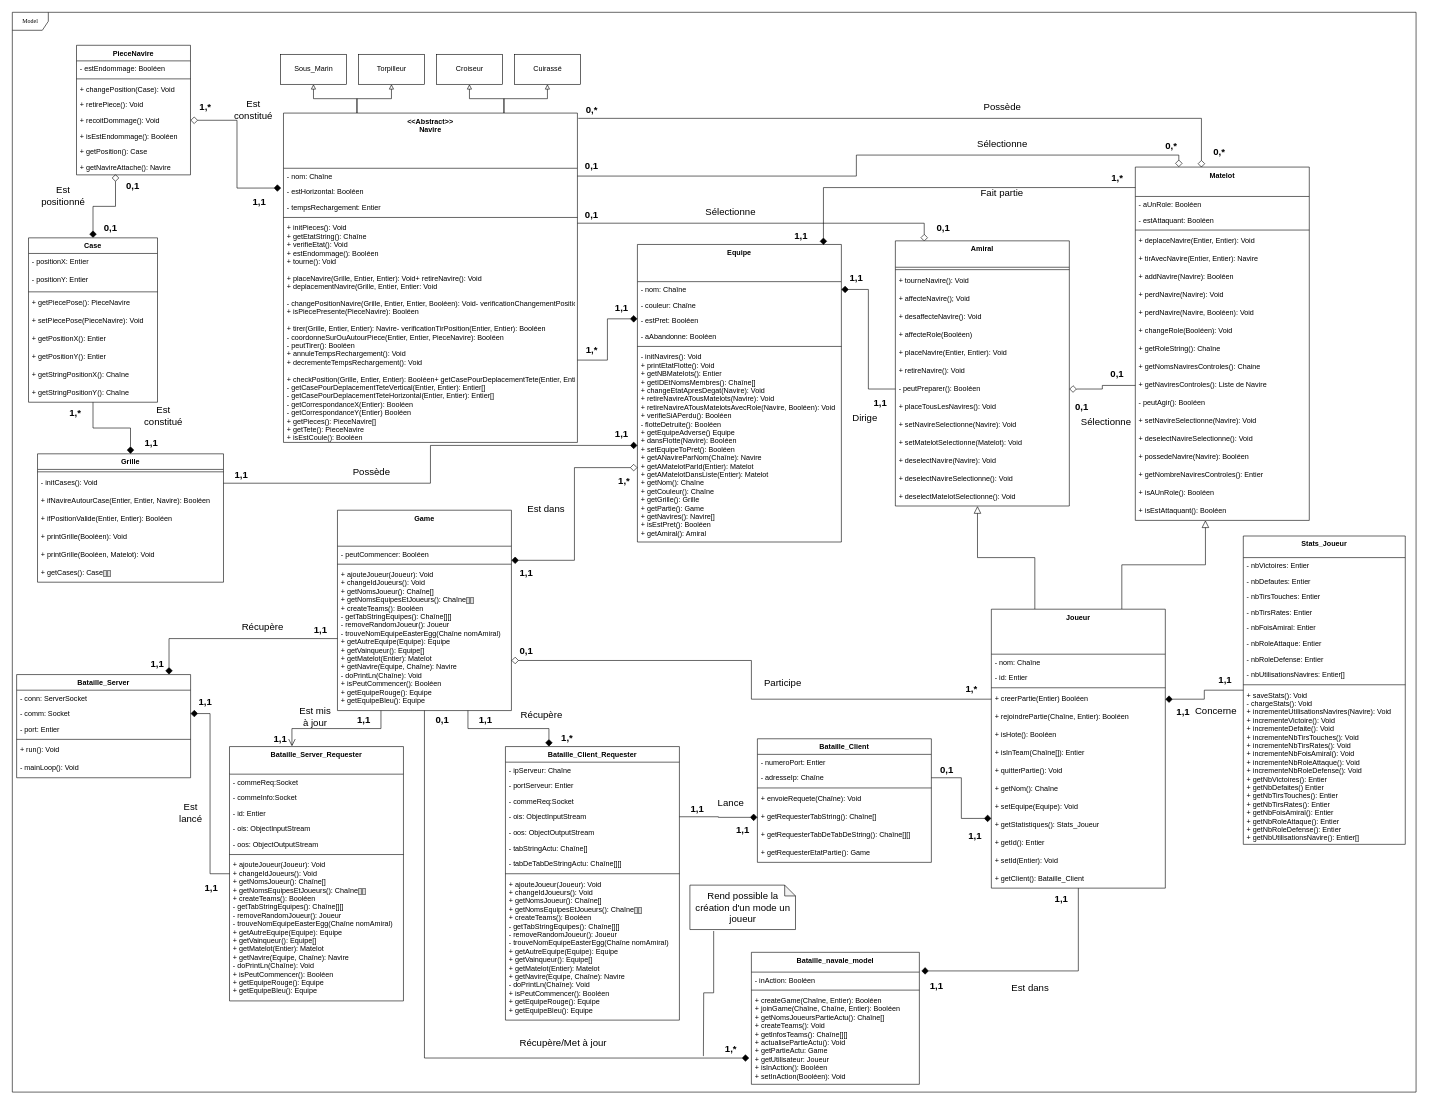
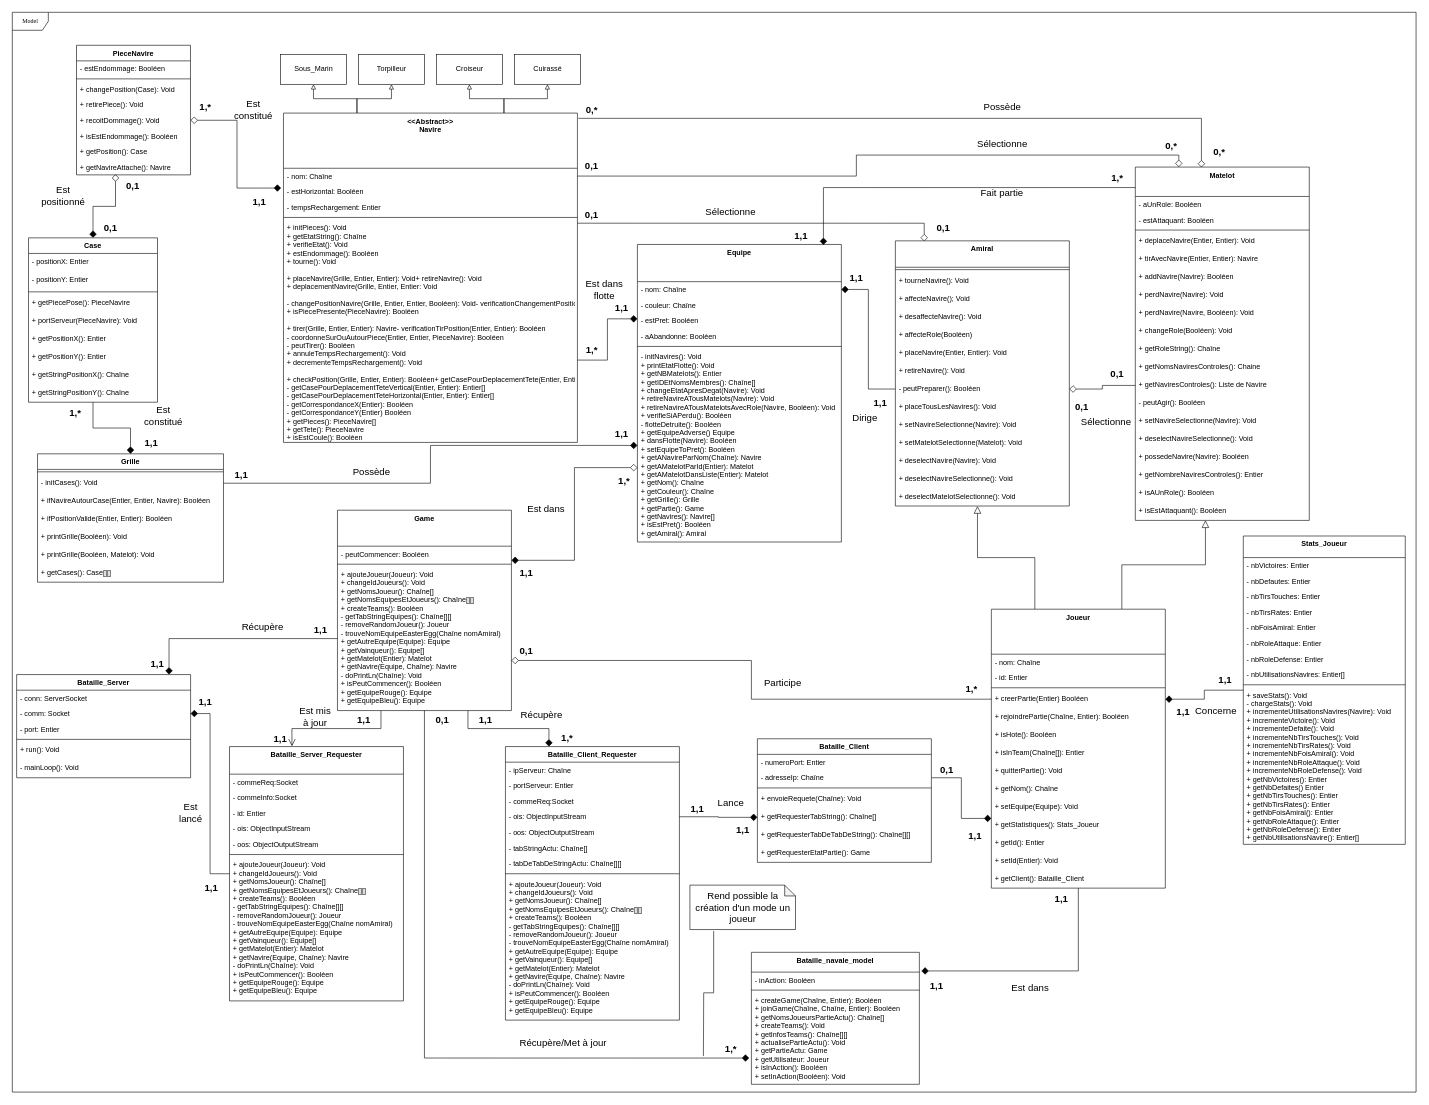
none -> (605, 290)
(92, 320) -> (91, 320)
